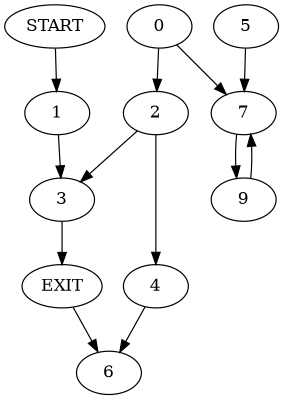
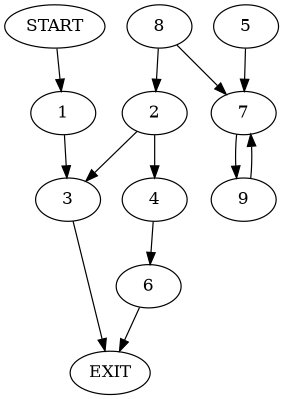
(159, 26) -> (159, 26)
(83, 324) -> (132, 324)
